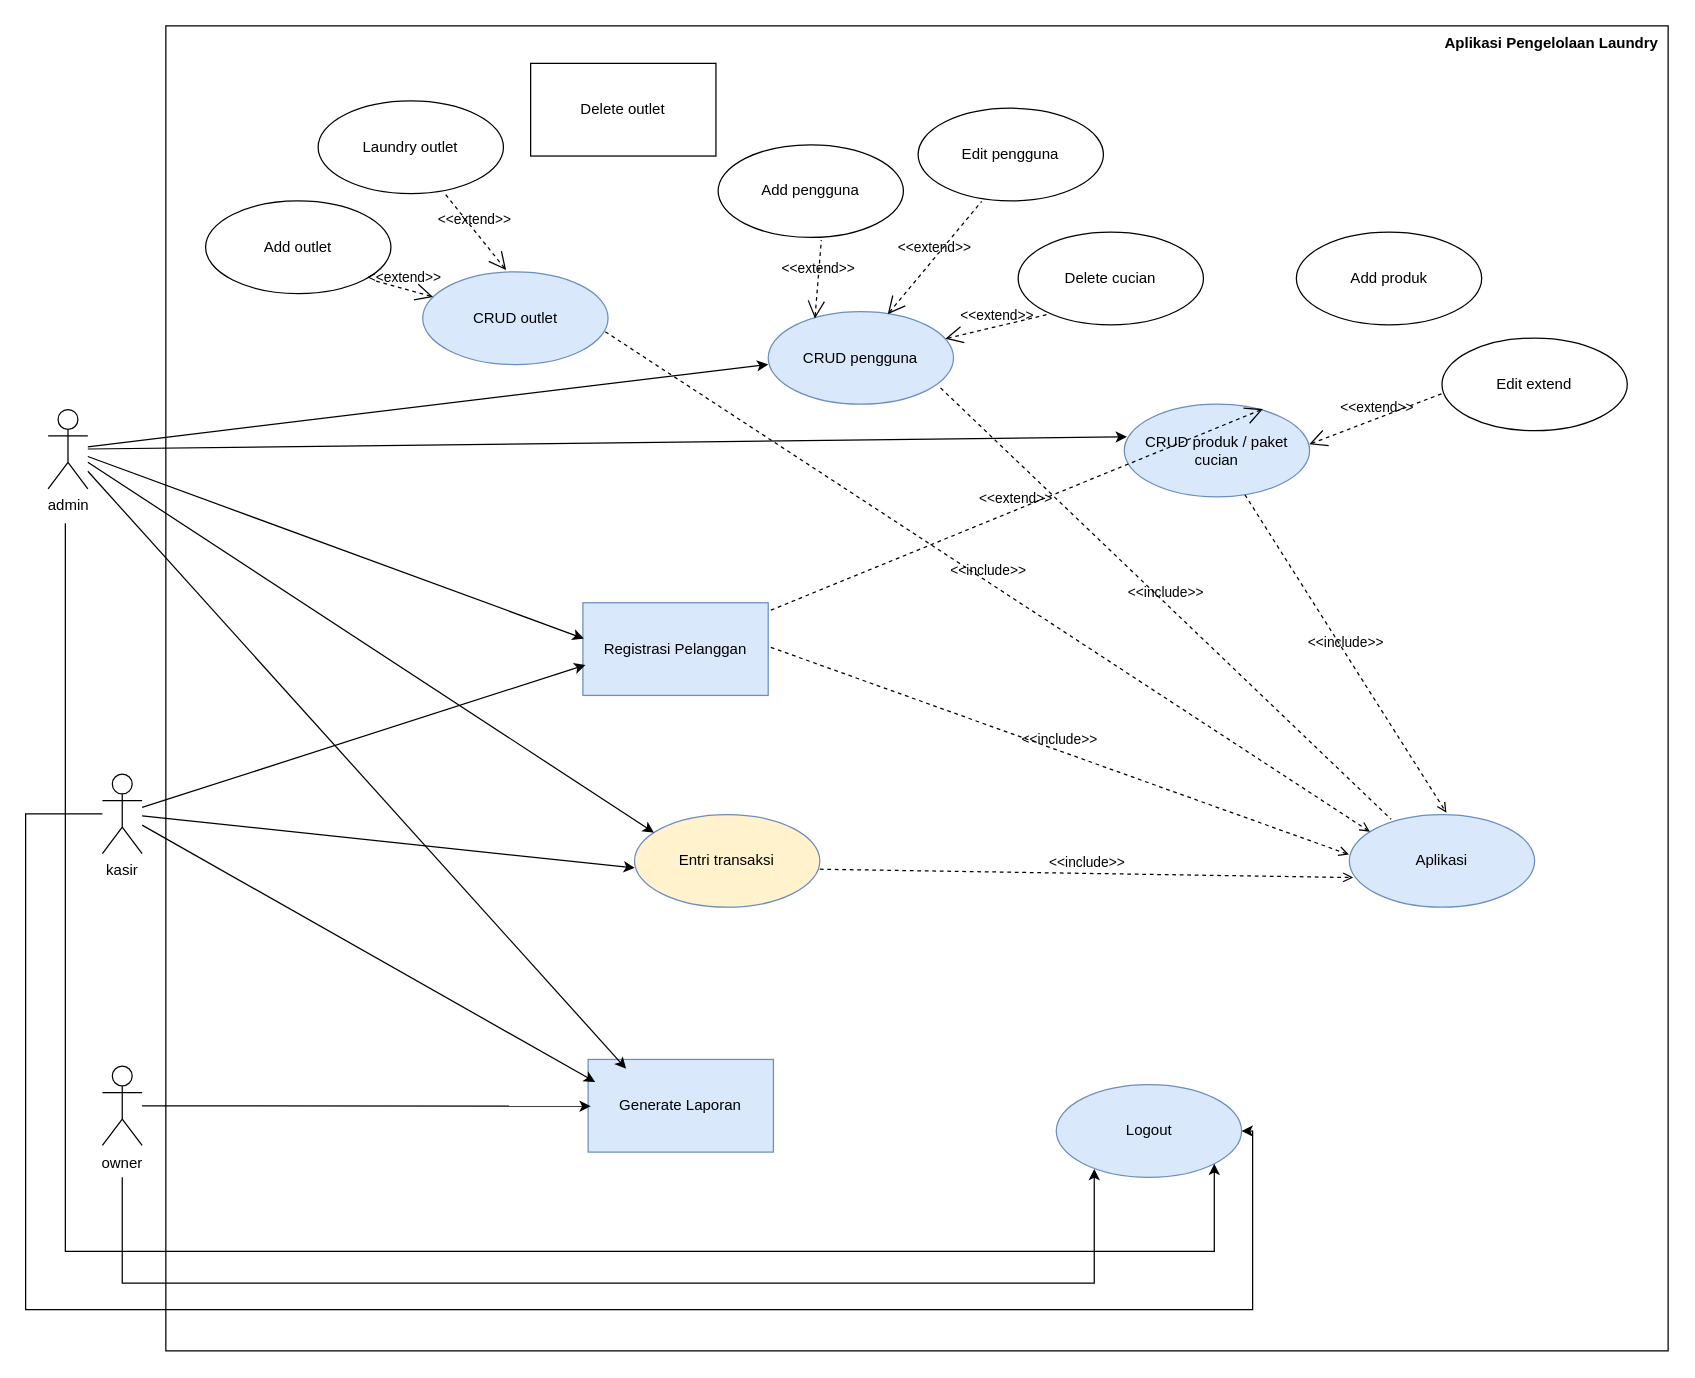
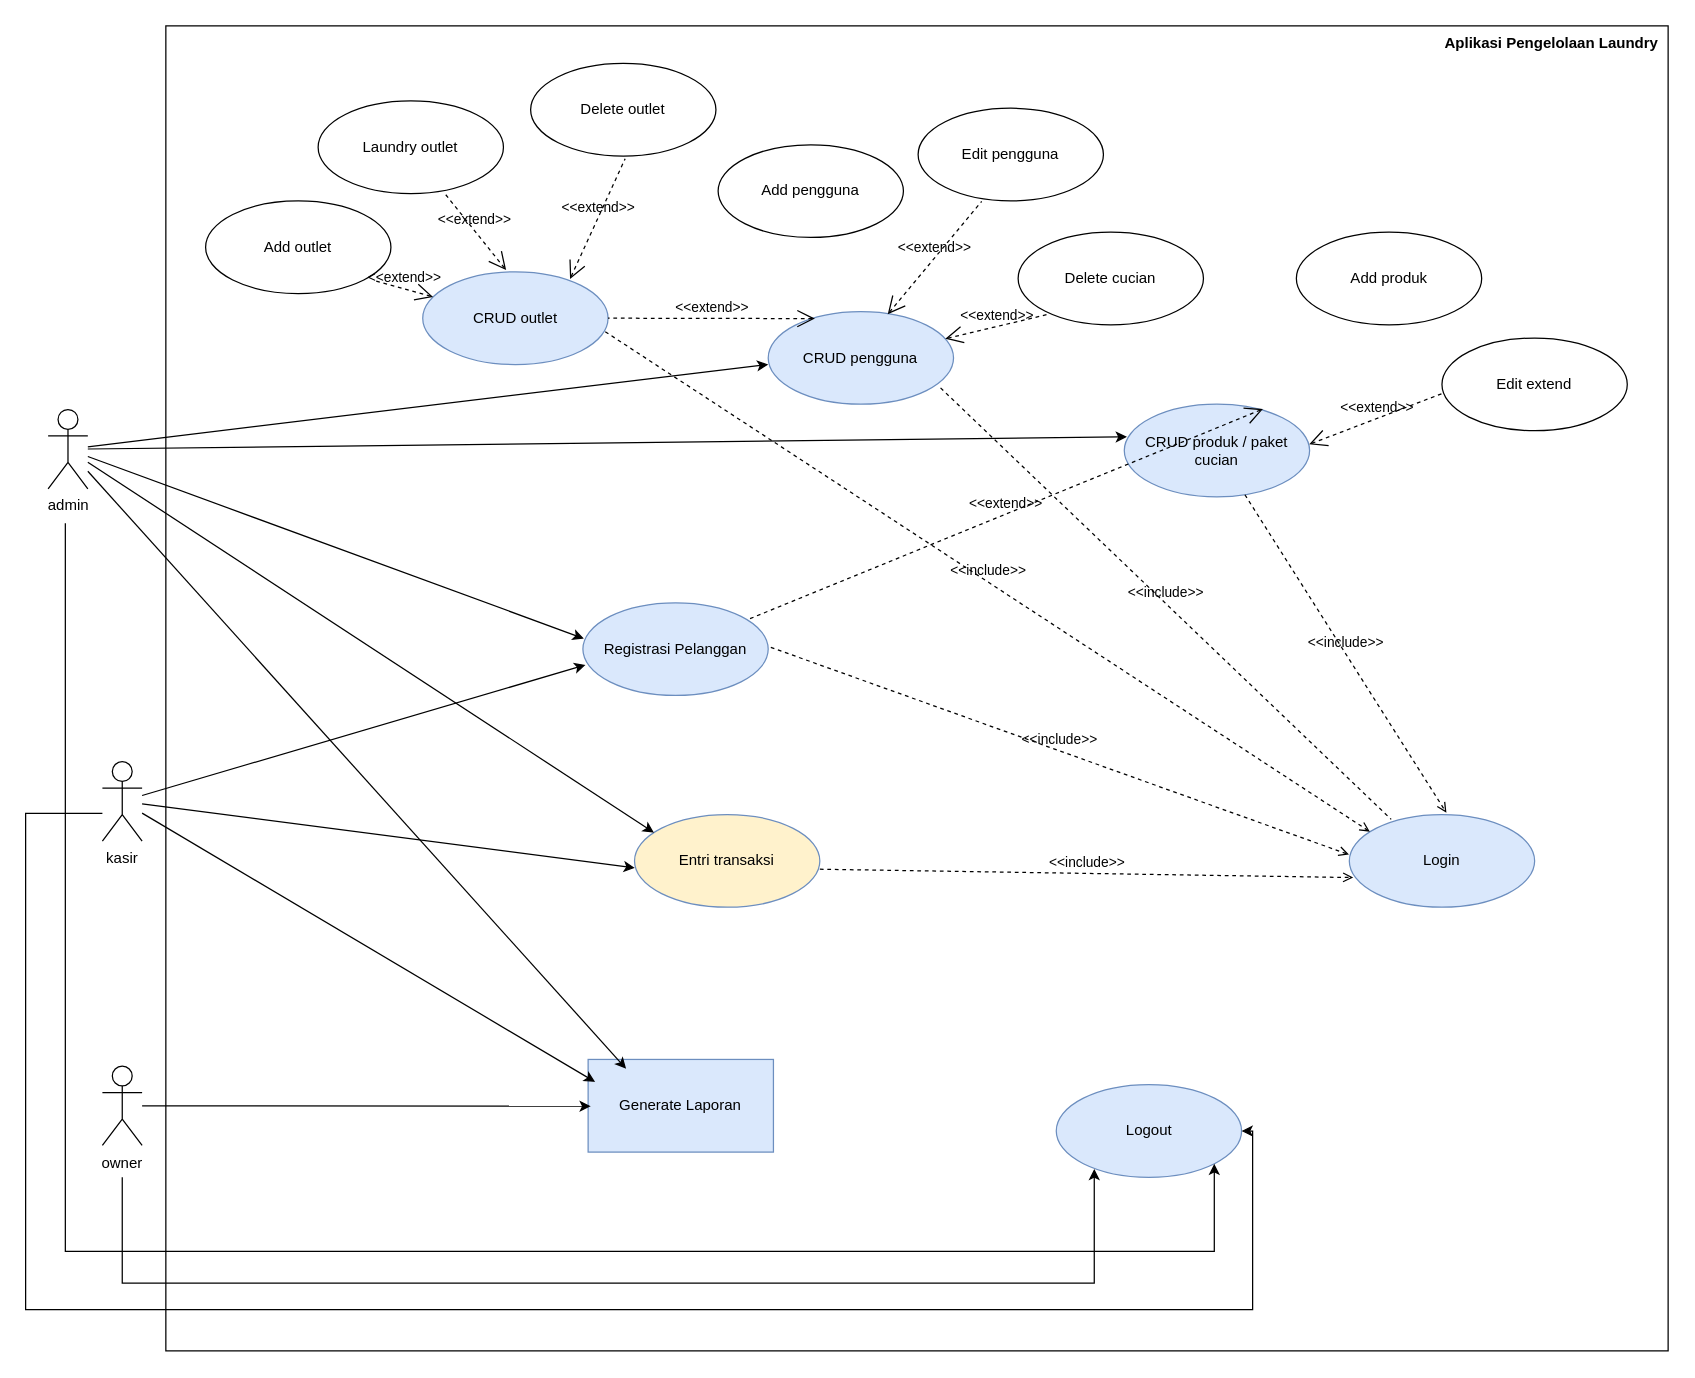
(623, 109) -> (623, 109)
none -> (598, 218)
(818, 278) -> (710, 318)
(676, 649) -> (676, 649)
(122, 814) -> (122, 801)
(1442, 861) -> (1442, 861)
